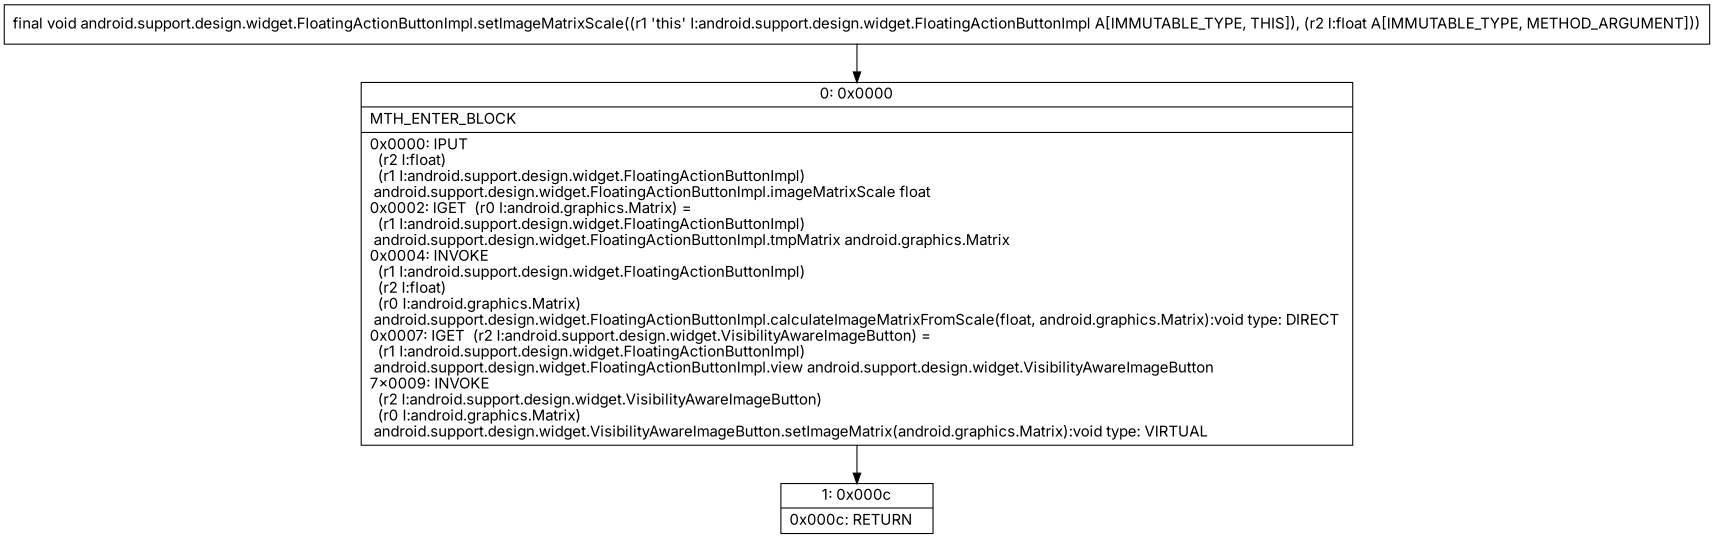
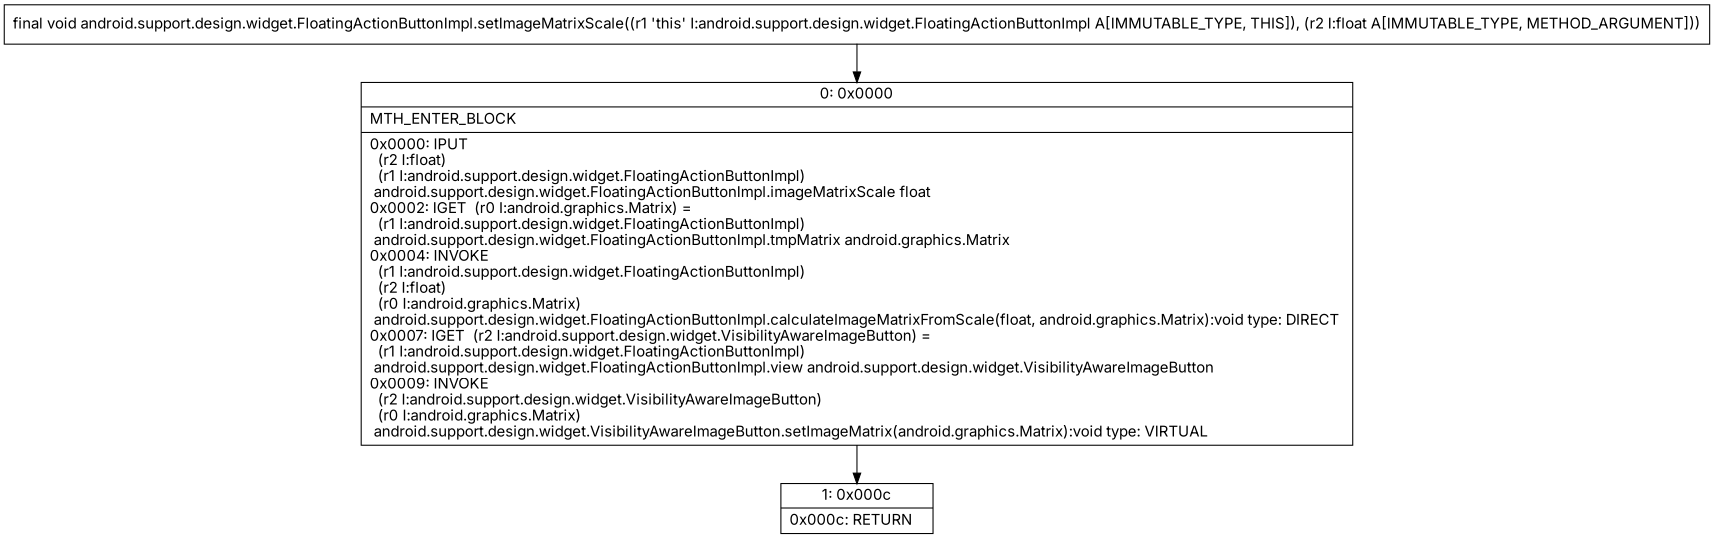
(434, 384) -> (434, 384)
